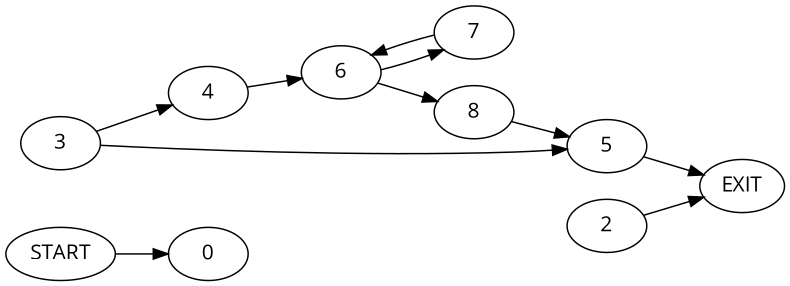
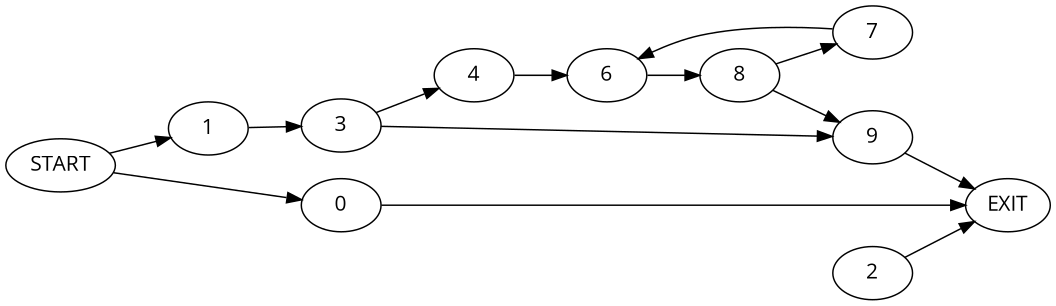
(405, 63) -> (799, 56)
none -> (208, 128)
(607, 146) -> (873, 137)
none -> (666, 205)
